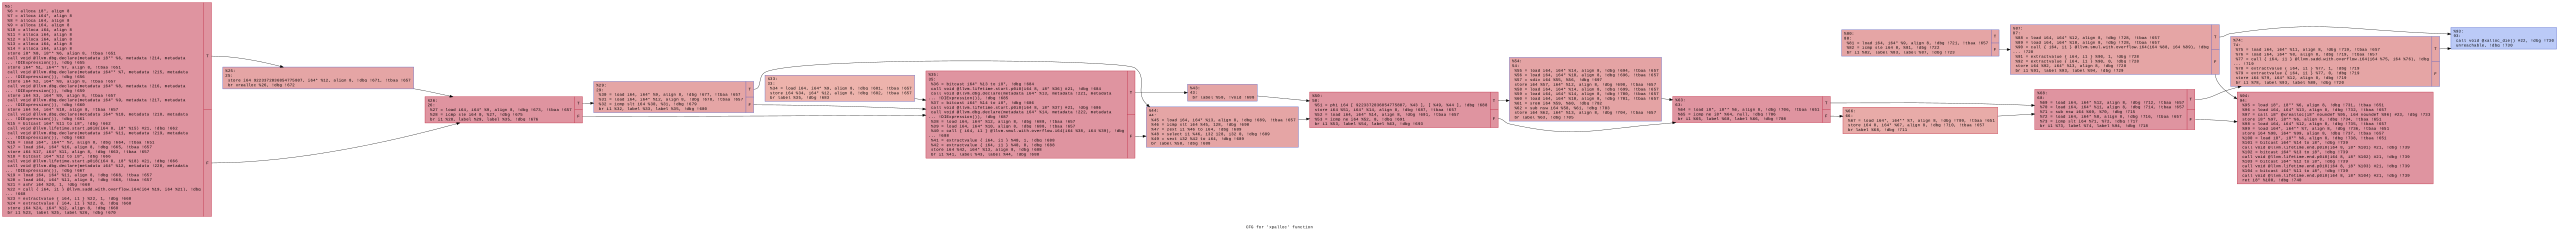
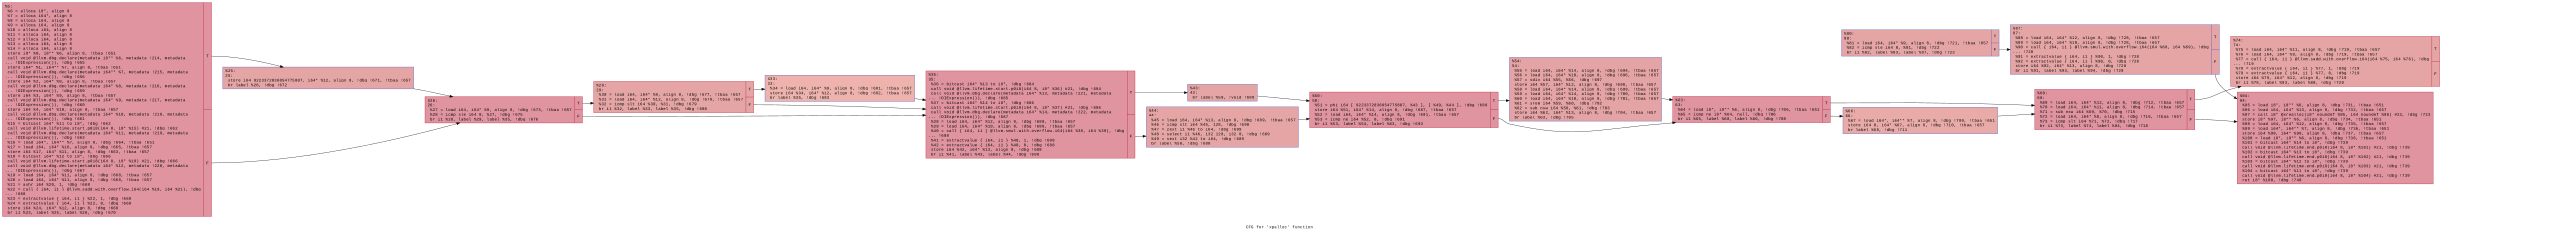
(2504, 38) -> none
(959, 61) -> (758, 89)
(2335, 61) -> (2335, 61)
(260, 85) -> (256, 85)
(674, 97) -> (674, 97)
(1920, 120) -> (1920, 120)
